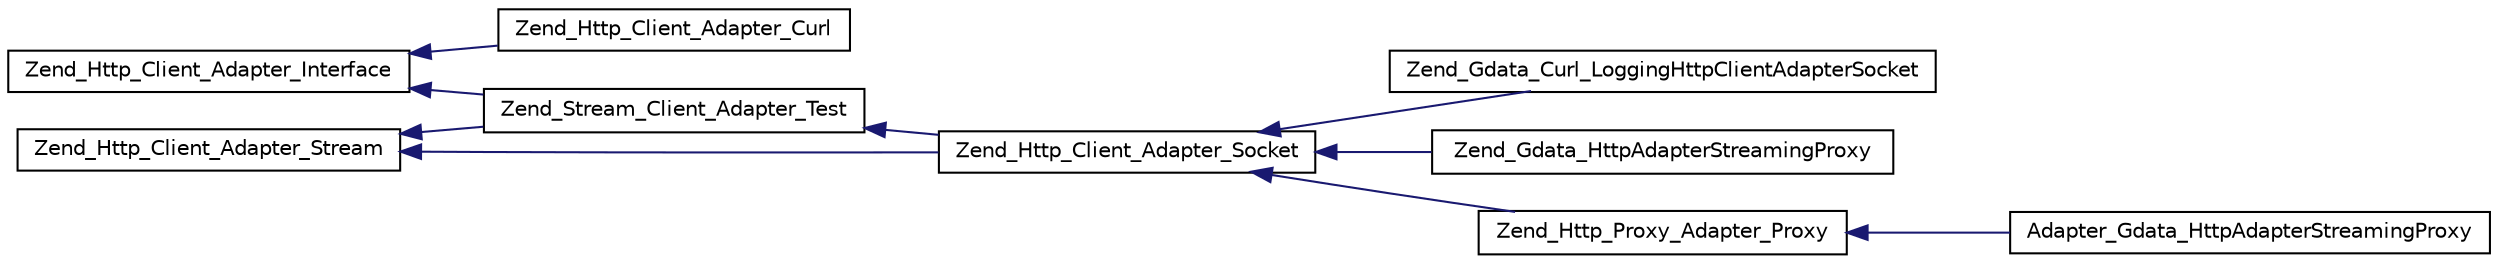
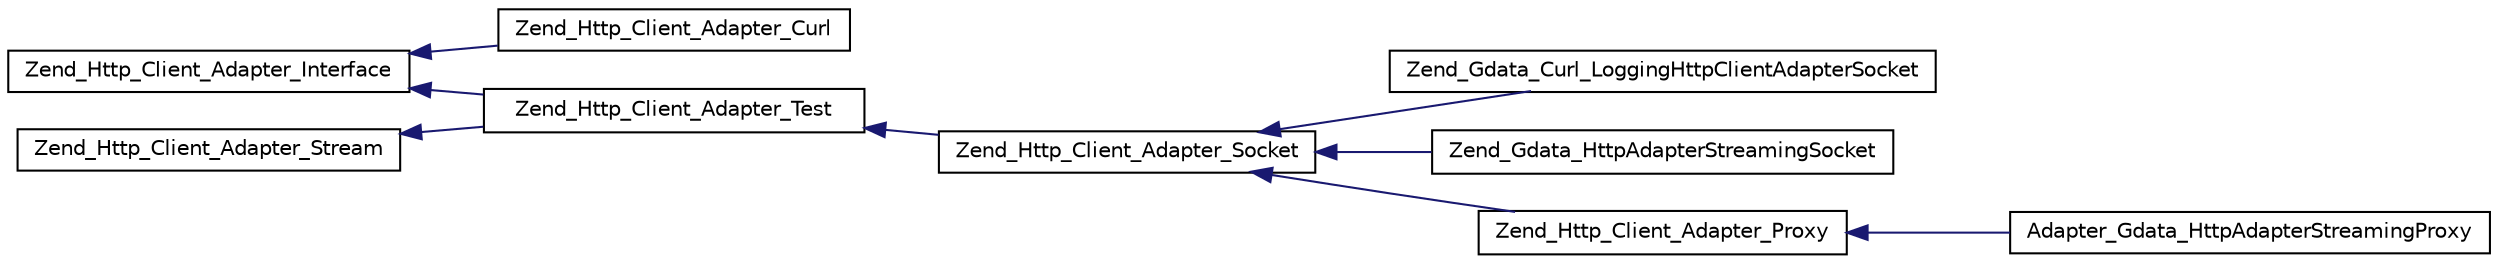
(674, 111) -> (674, 111)
(680, 152) -> none
(1663, 152) -> (1663, 152)
(1663, 233) -> (1663, 233)
